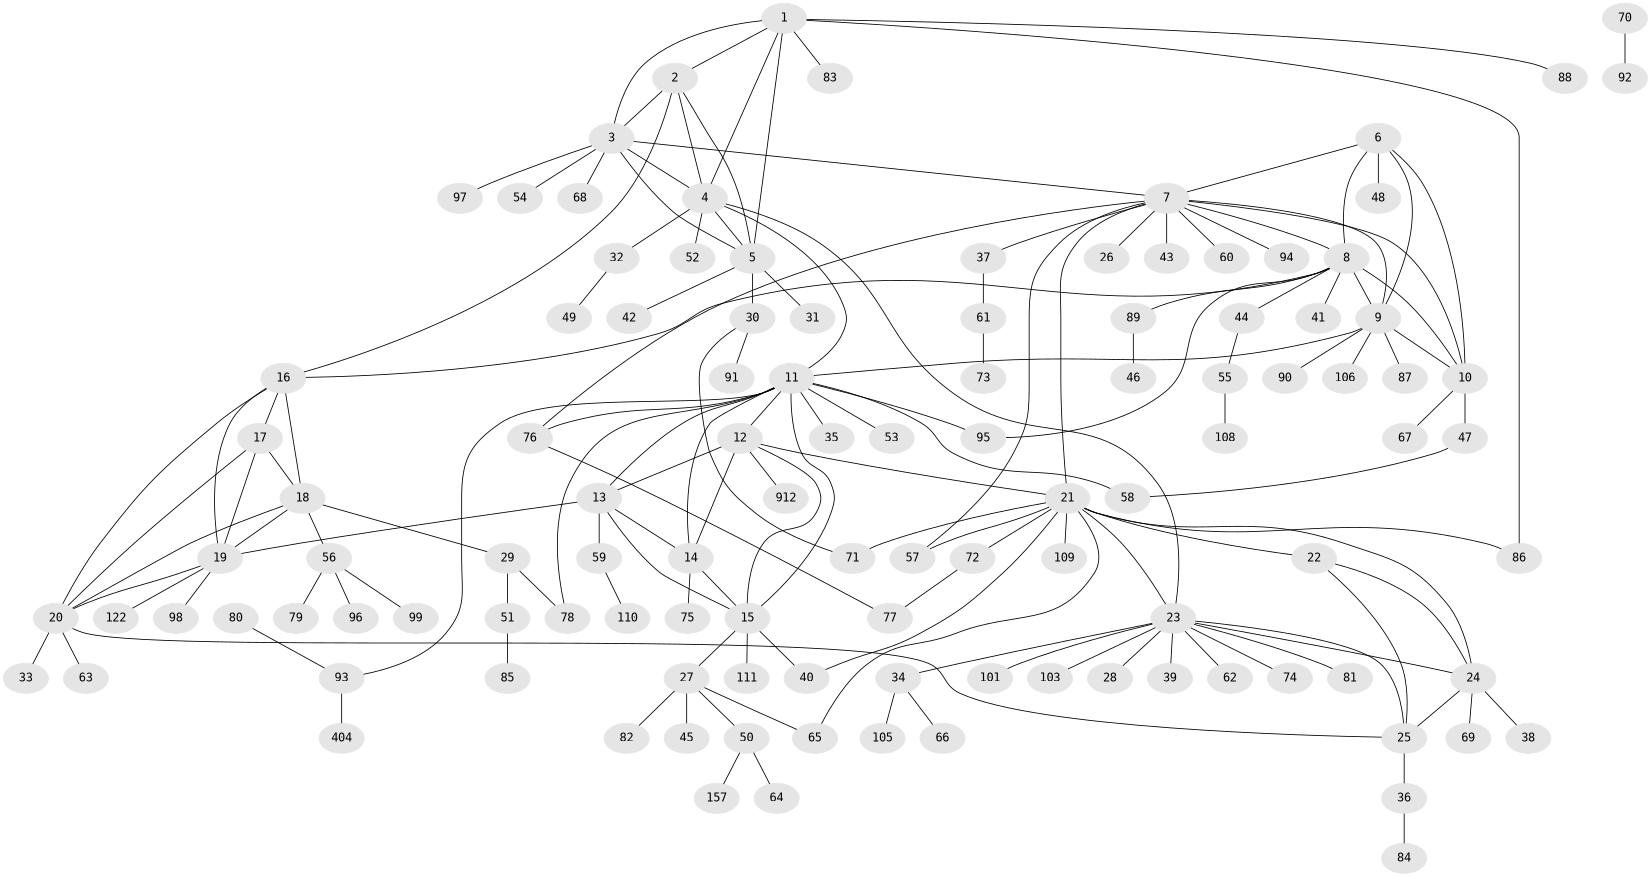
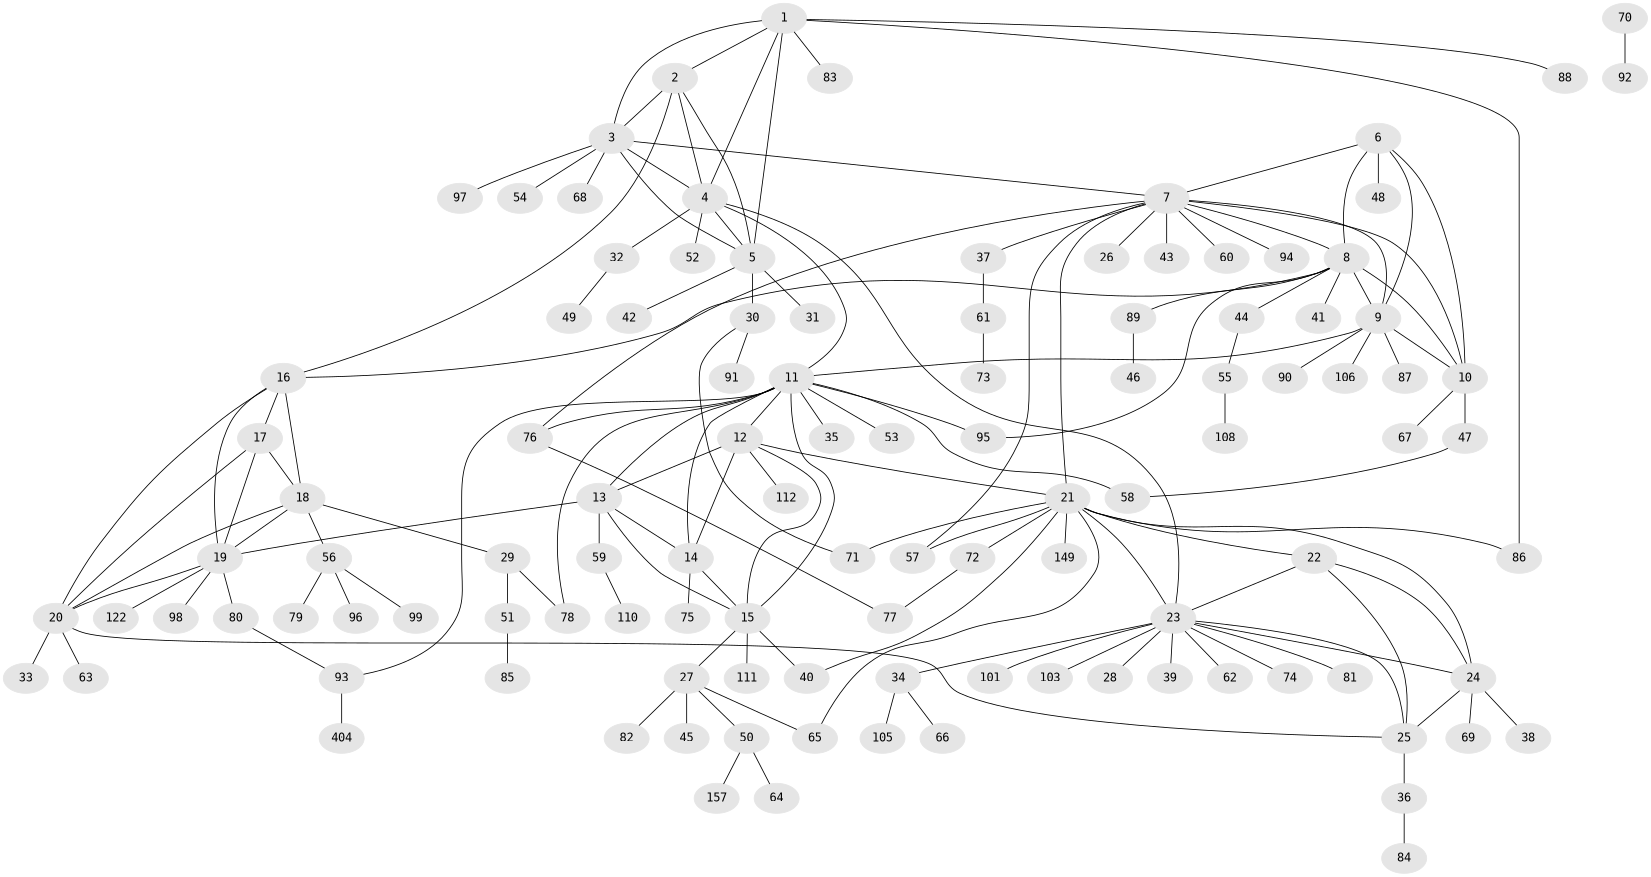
(786, 498) -> (786, 498)
(1064, 558) -> (1064, 558)
none -> (228, 588)
none -> (1244, 588)
